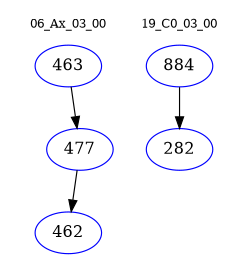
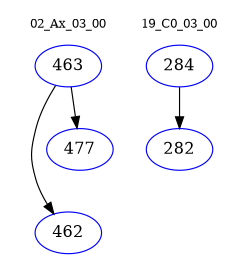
(68, 25) -> (68, 25)
(180, 66) -> (180, 66)
(75, 185) -> (33, 144)
